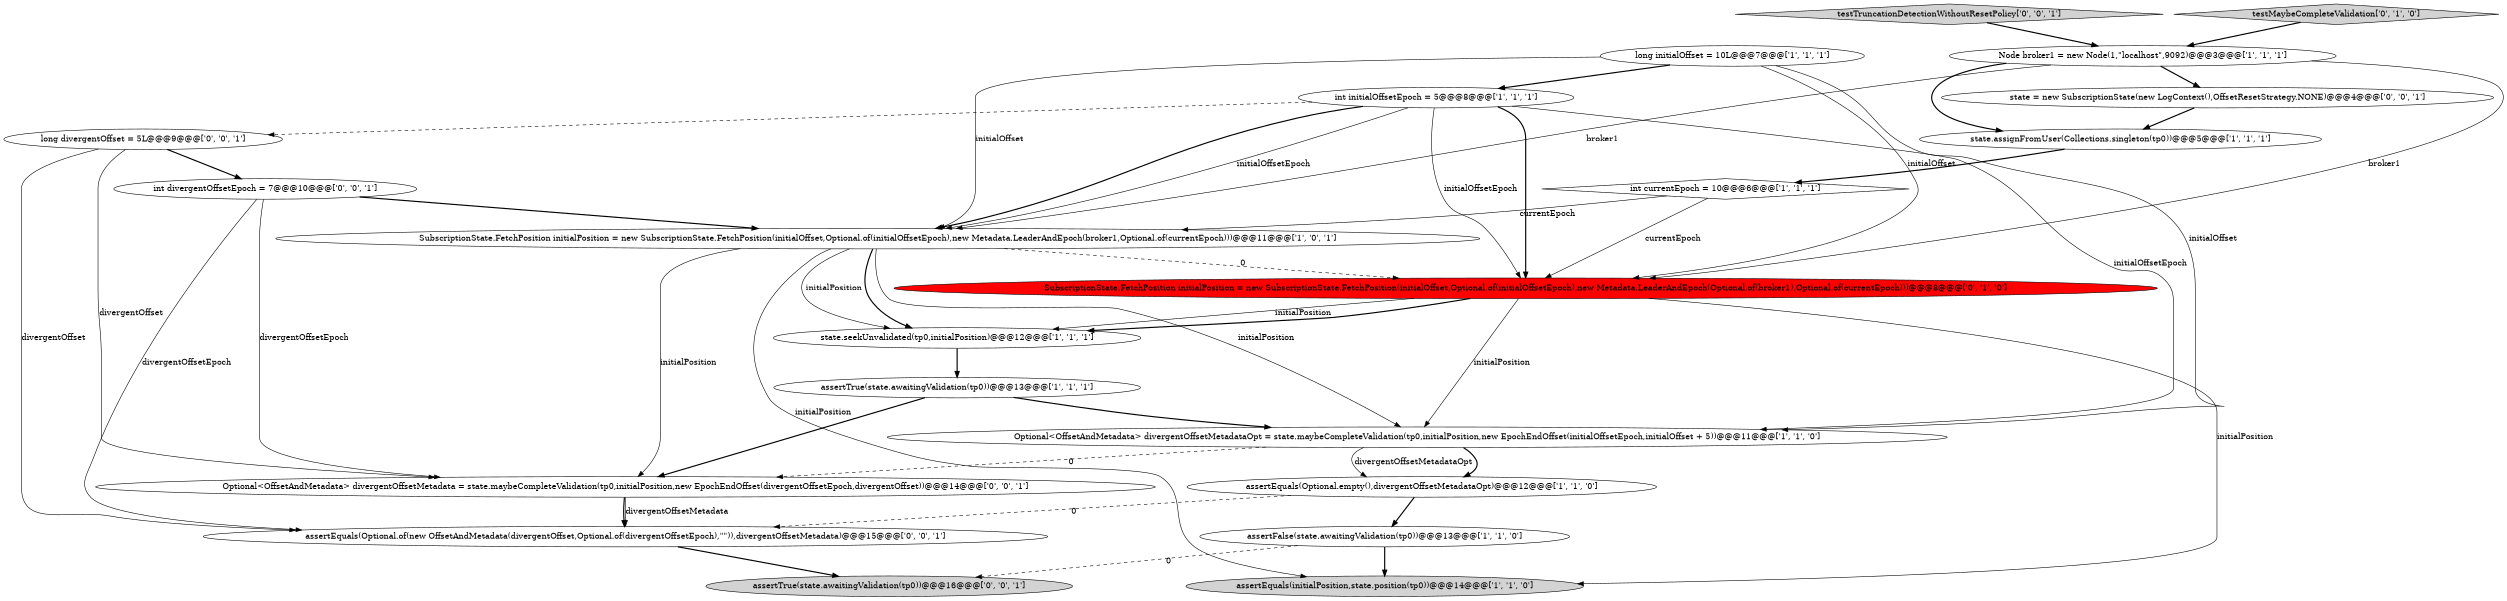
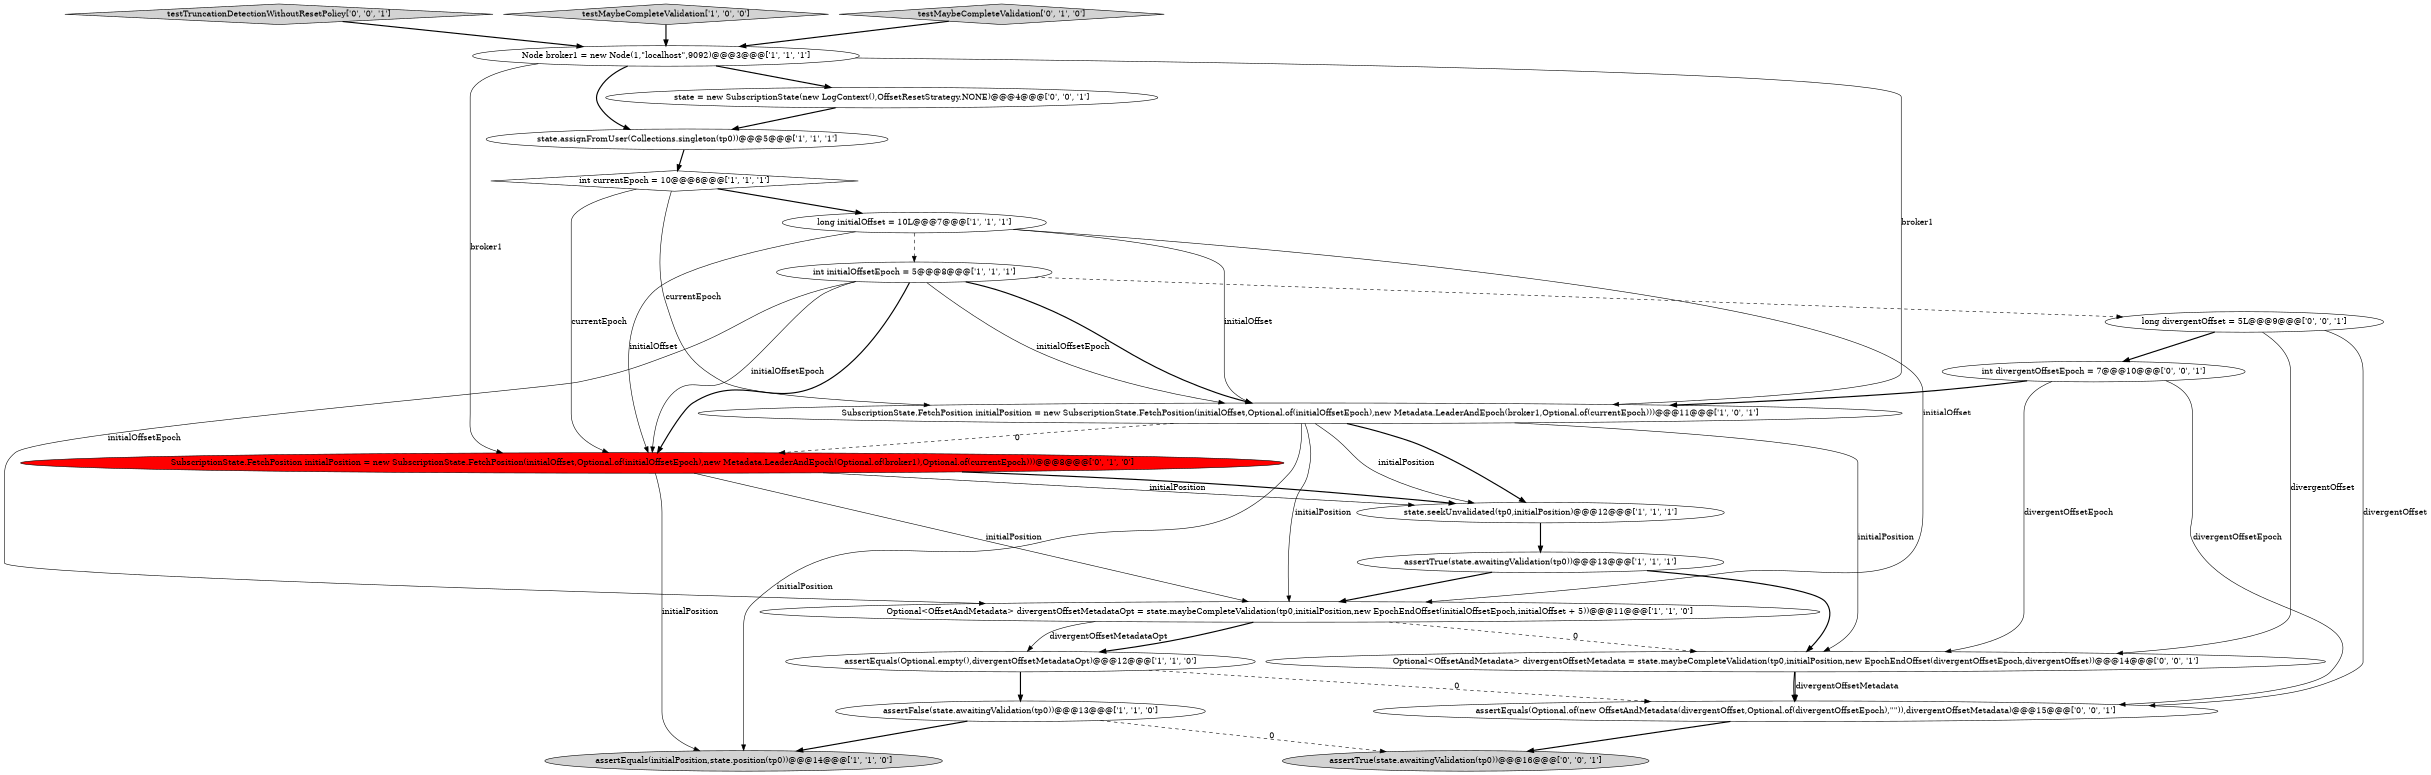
none -> (666, 14)
(1587, 76) -> (914, 245)
none -> (787, 201)
